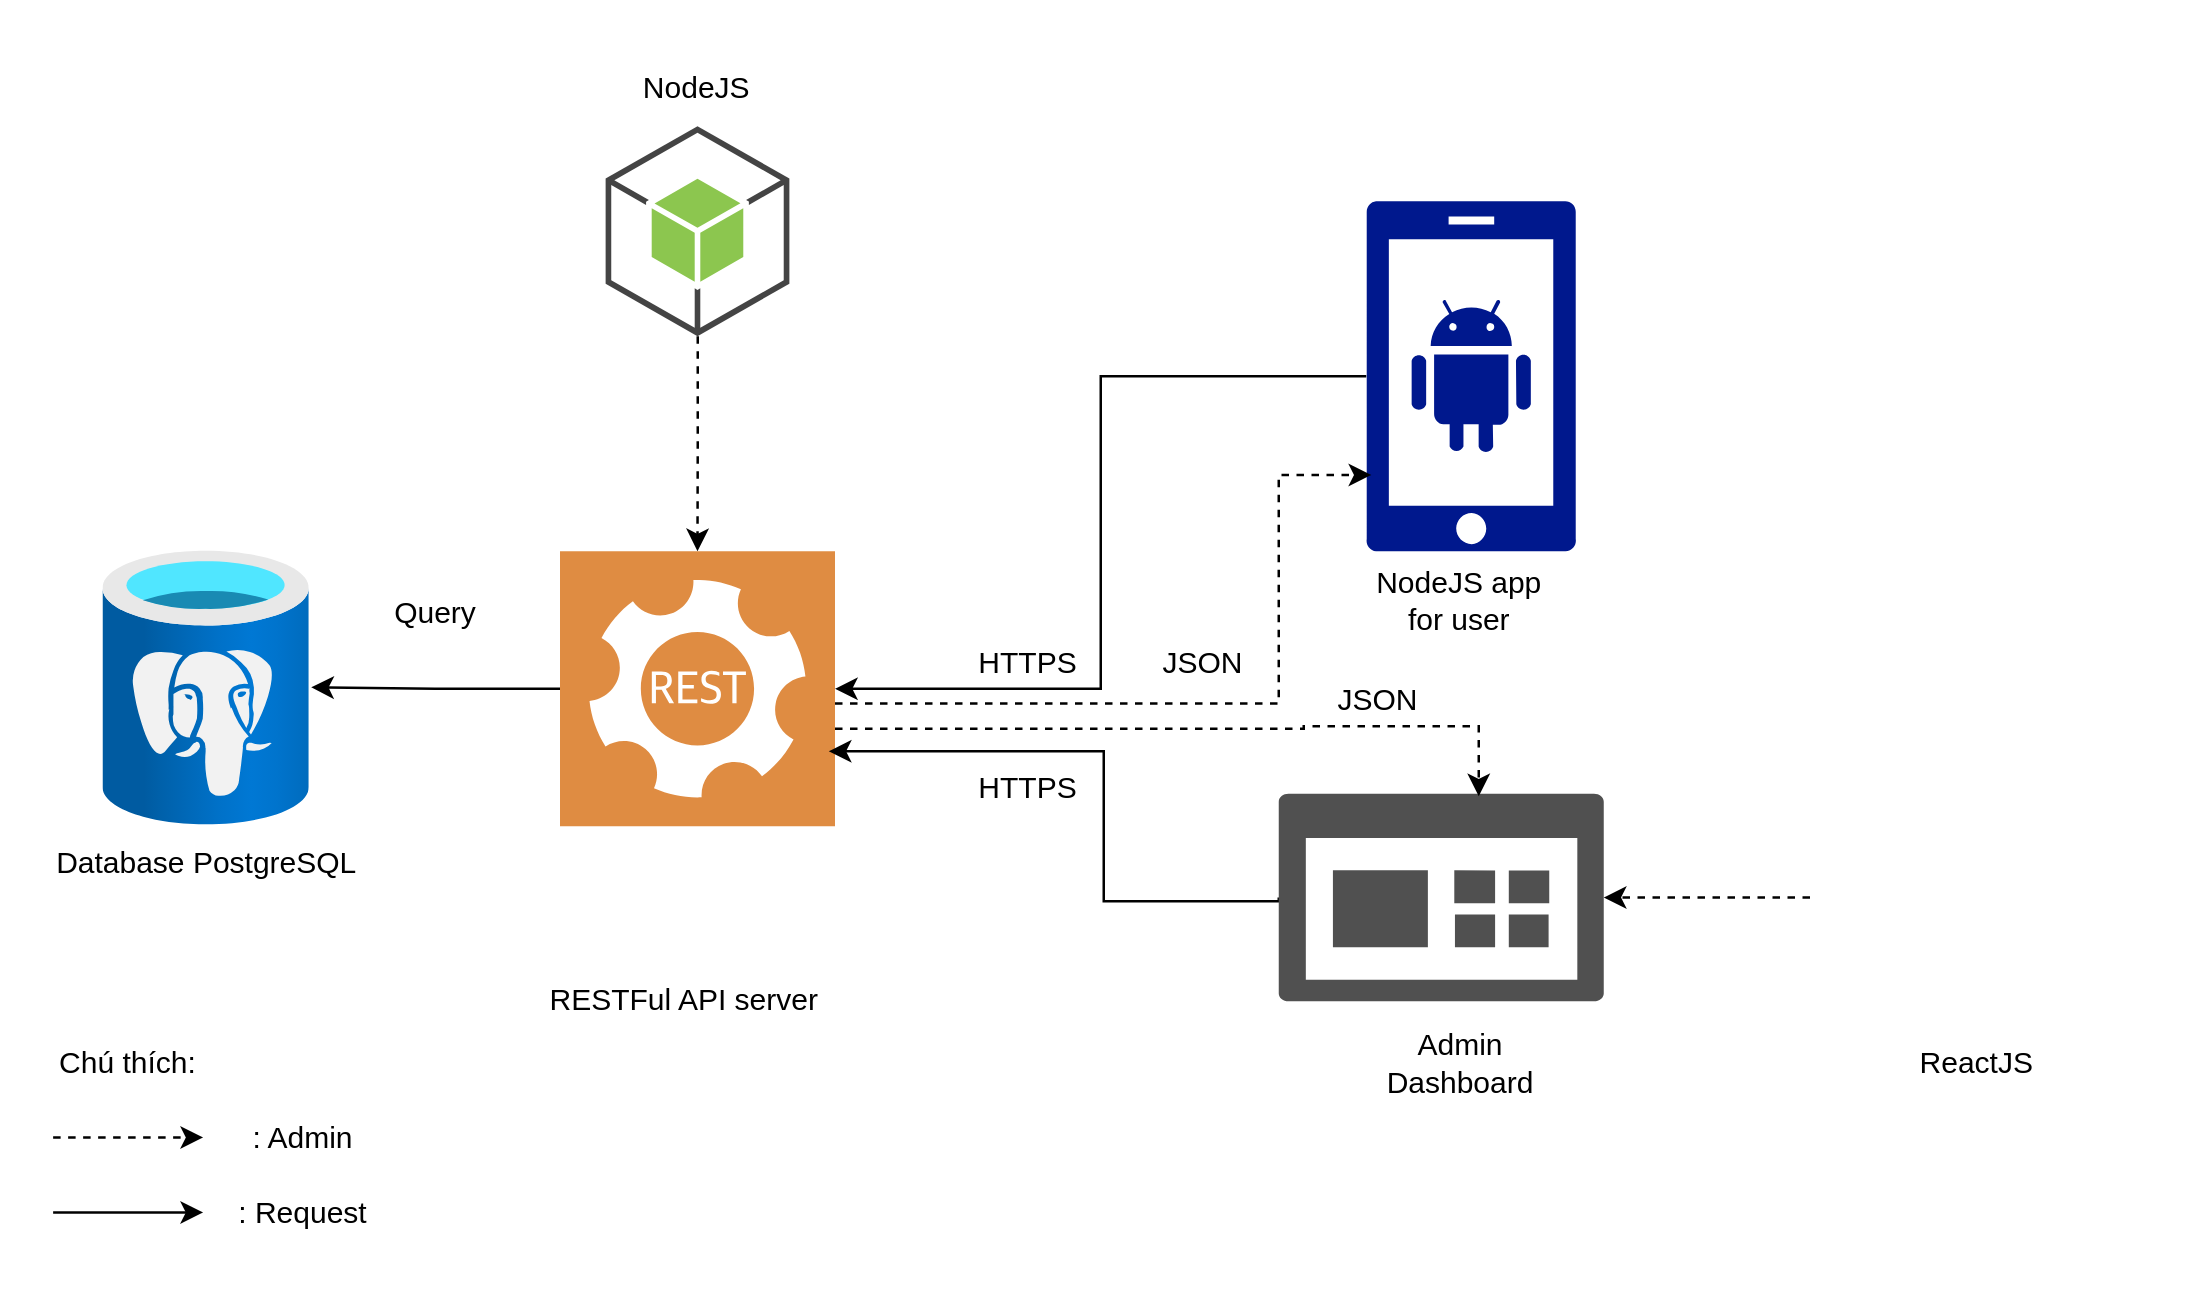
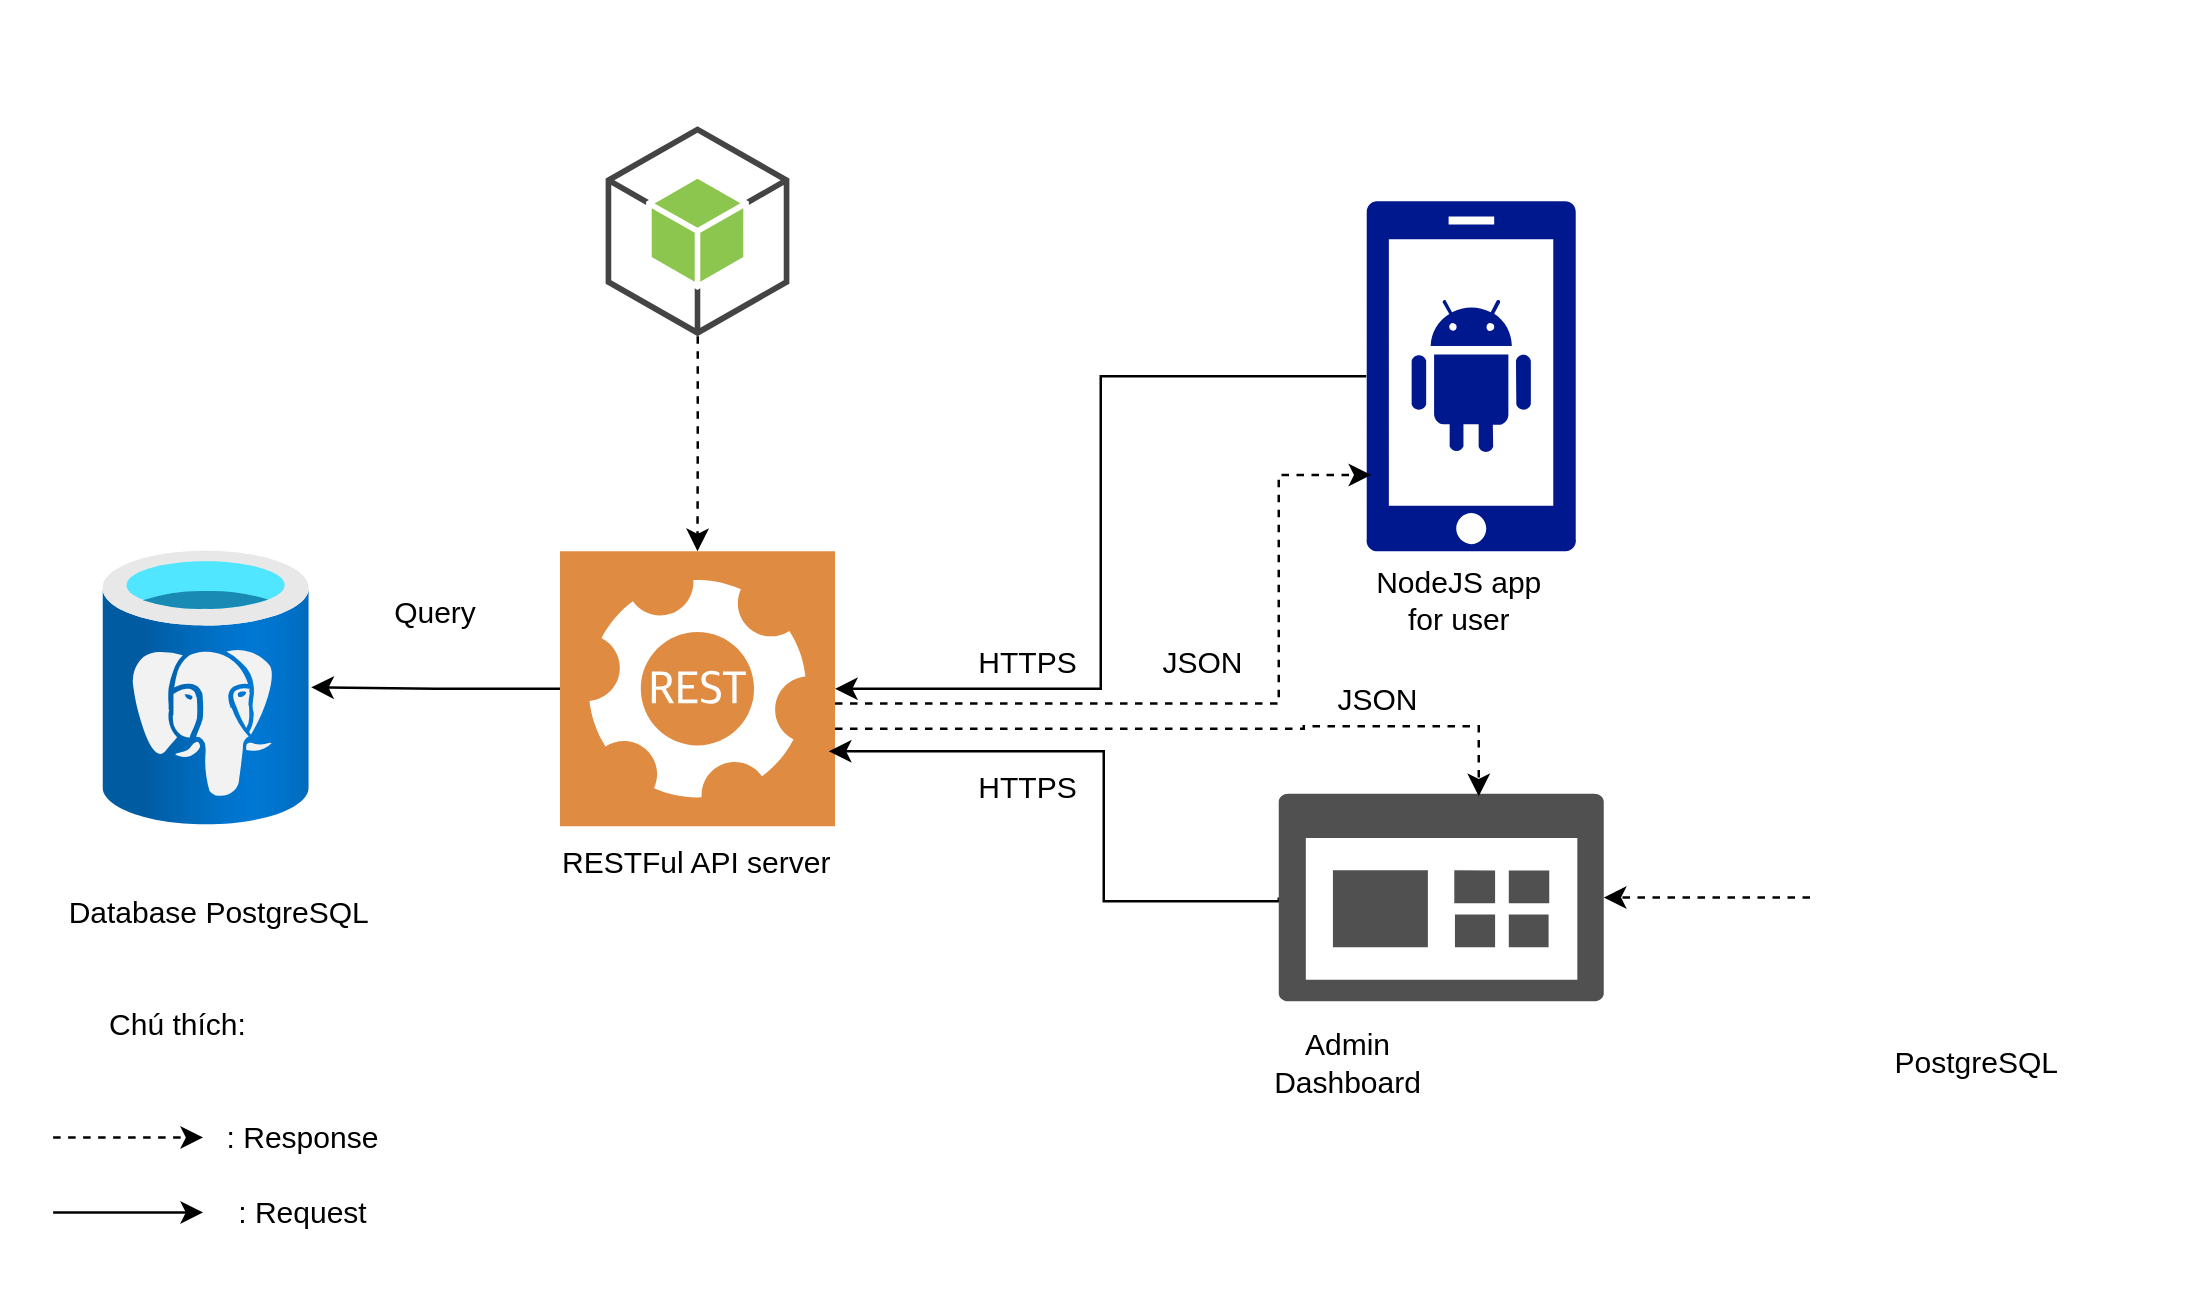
(698, 89) -> none
(207, 864) -> (219, 914)
(685, 1001) -> (698, 864)
(128, 1064) -> (178, 1026)
(1460, 1064) -> (1348, 1064)
(1978, 1064) -> (1978, 1064)
(304, 1139) -> (304, 1139)
